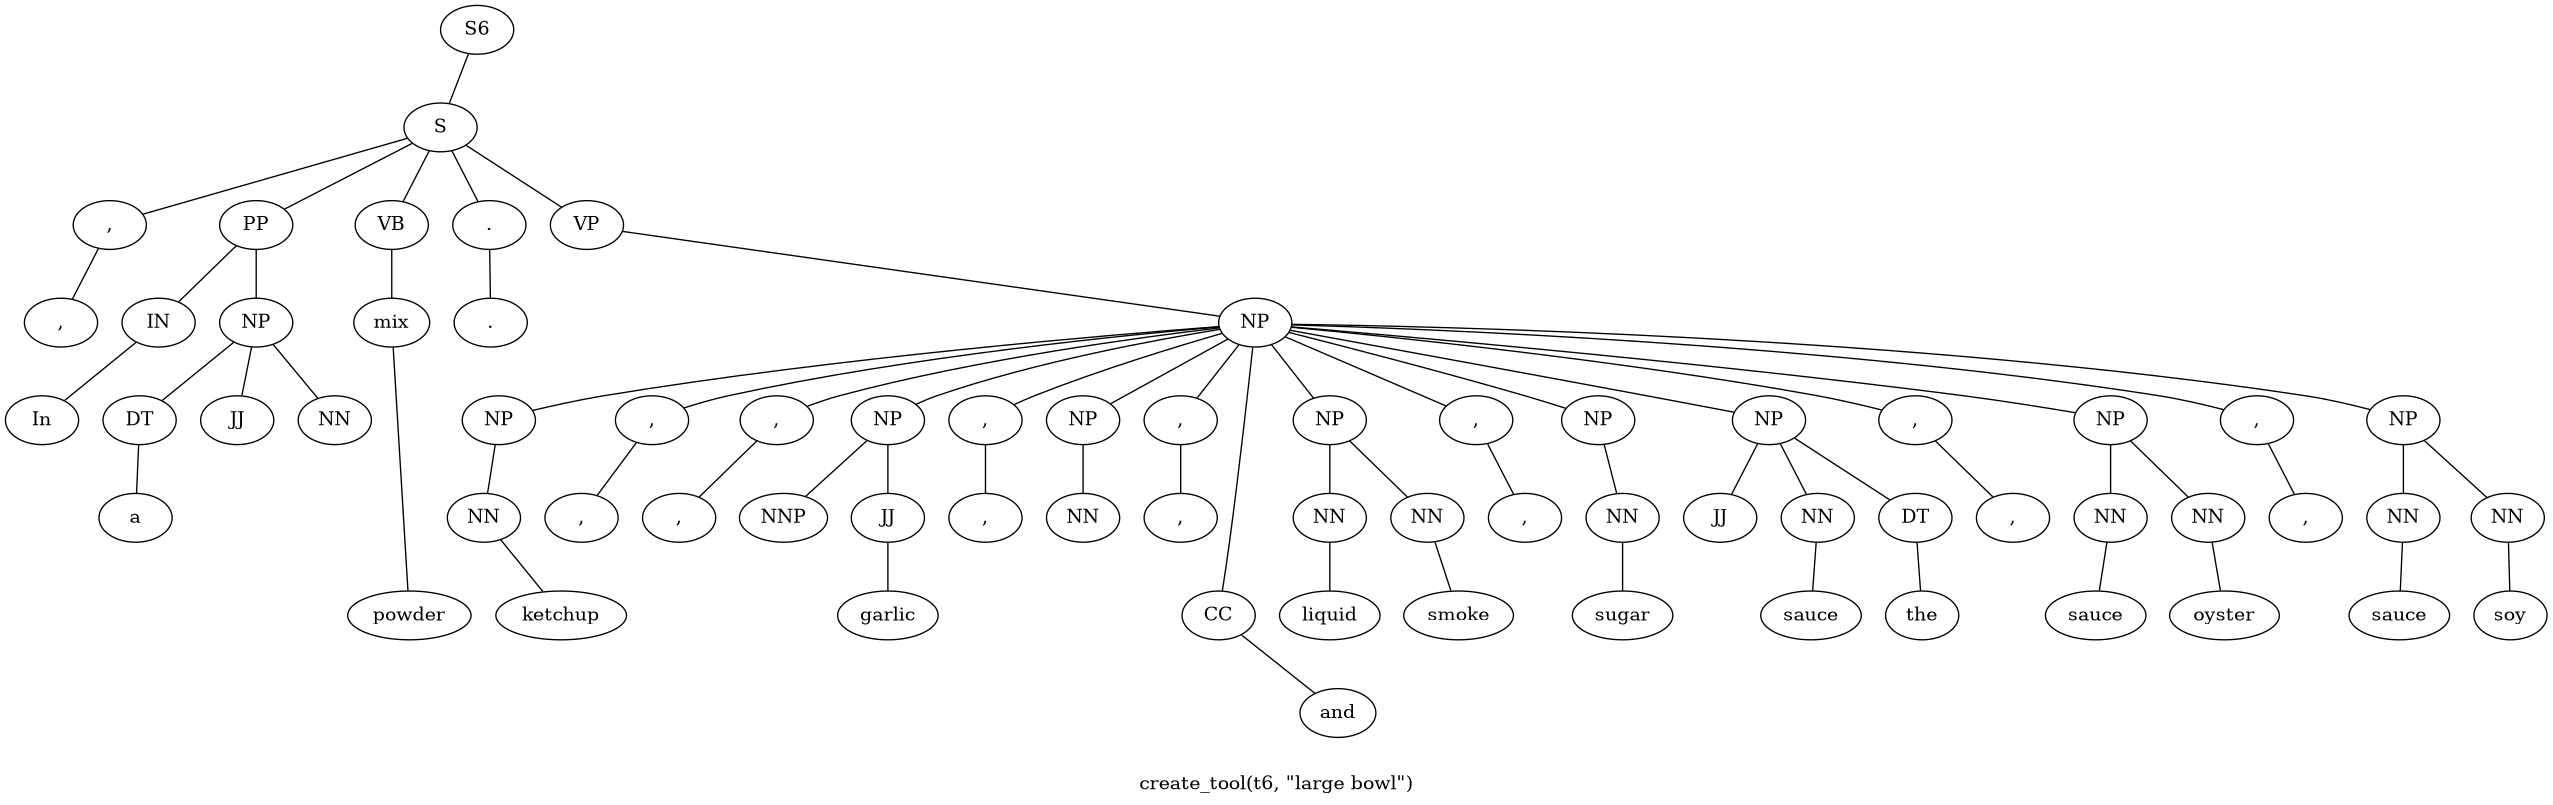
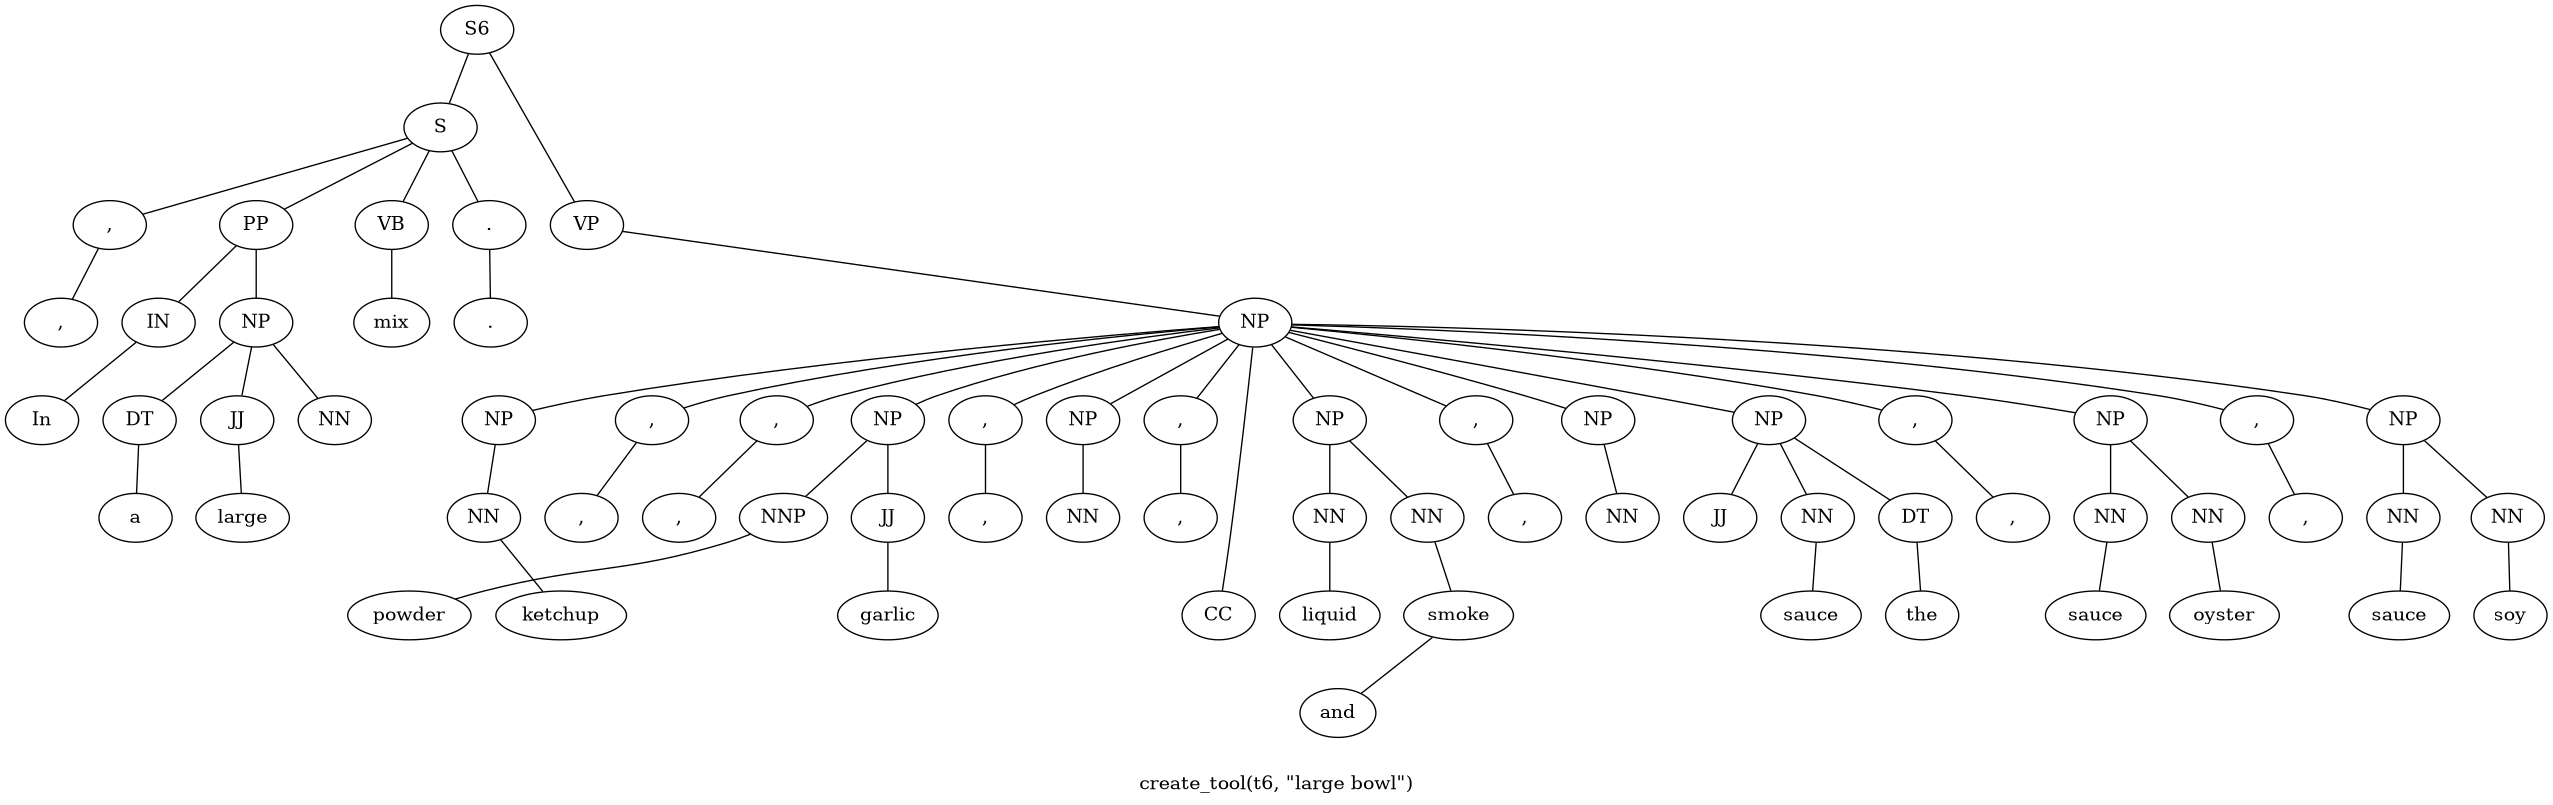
(514, 176) -> (532, 127)
(401, 469) -> (603, 569)
none -> (243, 518)
(1623, 615) -> none
(1278, 664) -> (1397, 665)
